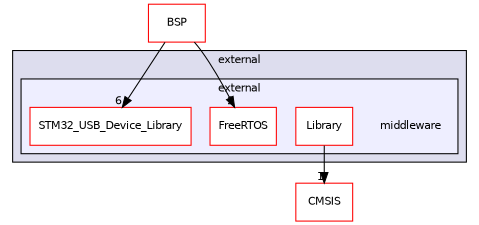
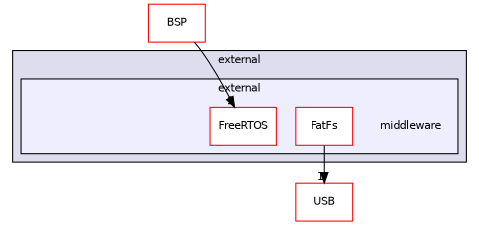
(111, 126) -> none
(324, 126) -> (324, 126)
(324, 202) -> (324, 202)
